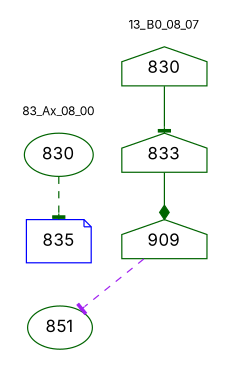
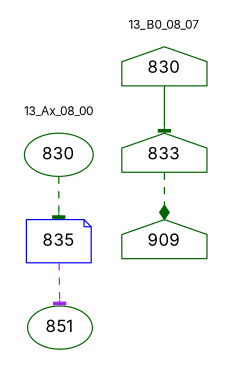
(59, 112) -> (59, 112)
(164, 189) -> (164, 189)
(114, 283) -> (59, 282)
